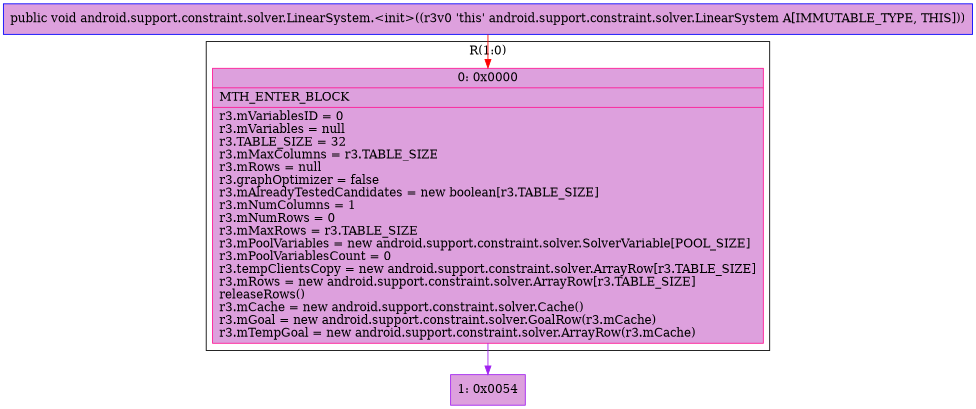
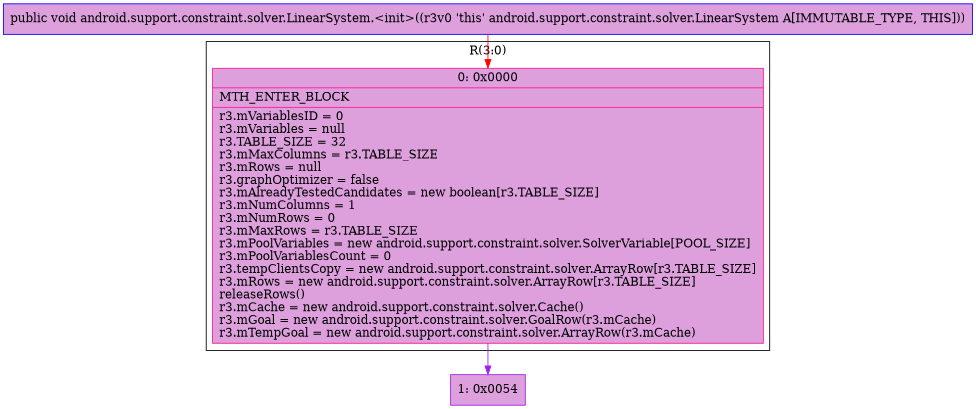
(488, 51) -> (488, 51)
